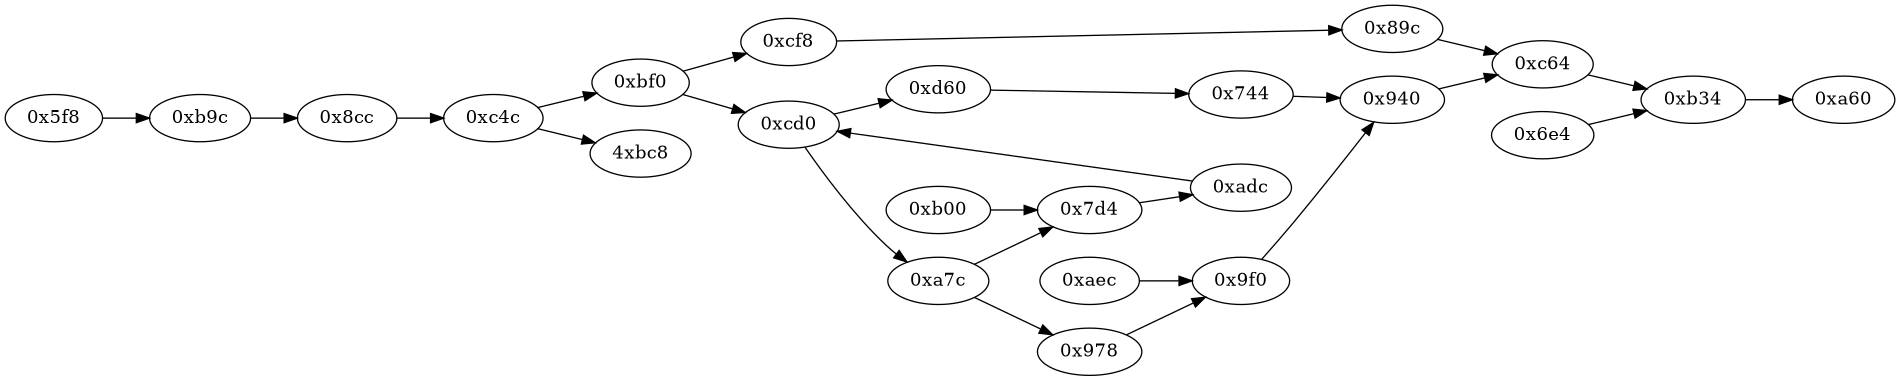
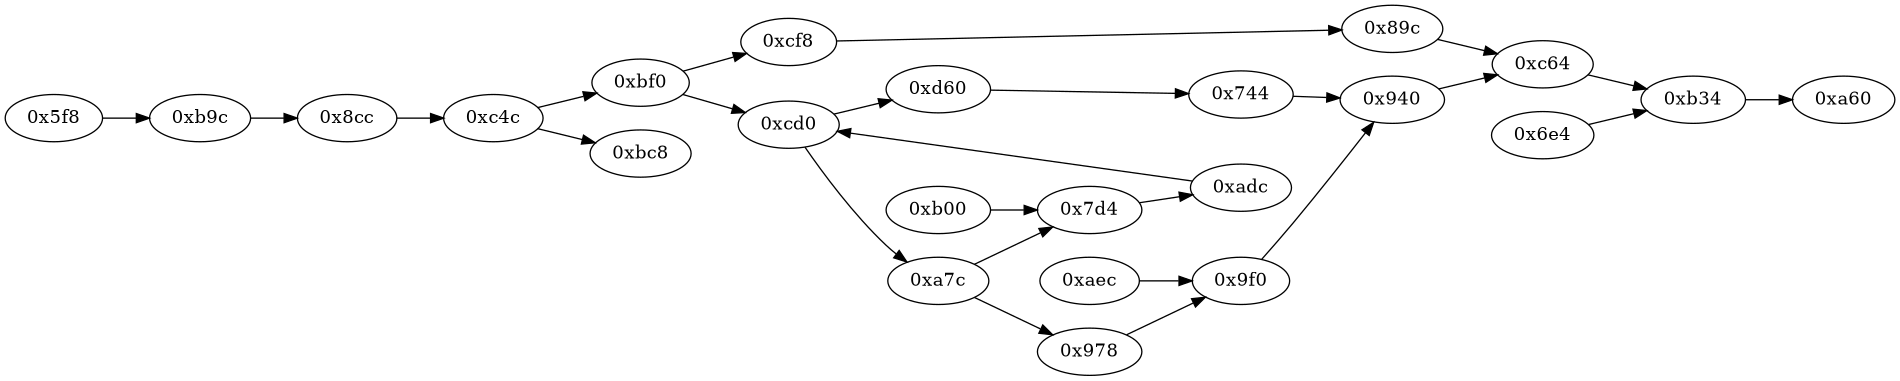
(641, 154) -> (641, 154)
